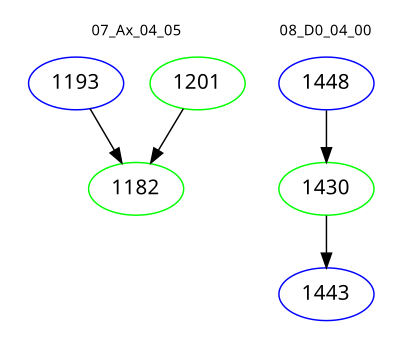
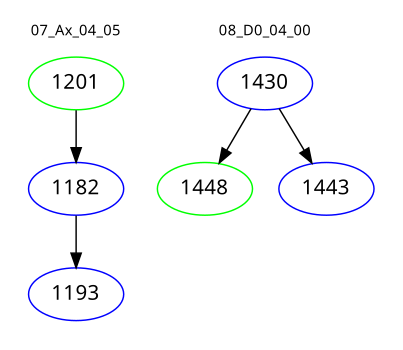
(326, 83) -> (205, 189)
(326, 129) -> (239, 129)
(102, 130) -> (76, 234)
(136, 189) -> (76, 189)
(326, 189) -> (265, 83)
